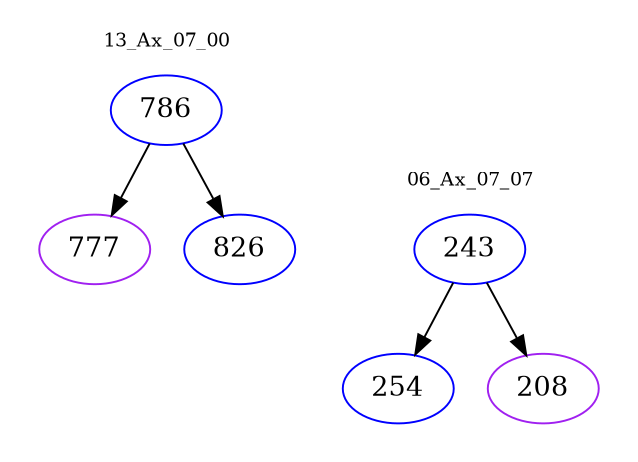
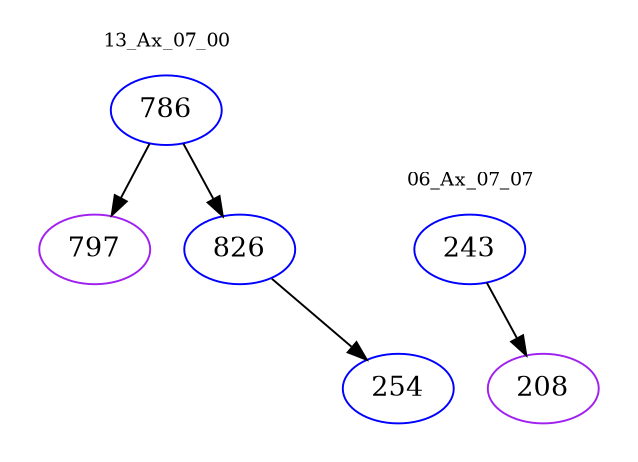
(95, 249) -> (95, 249)
(439, 310) -> (312, 313)
